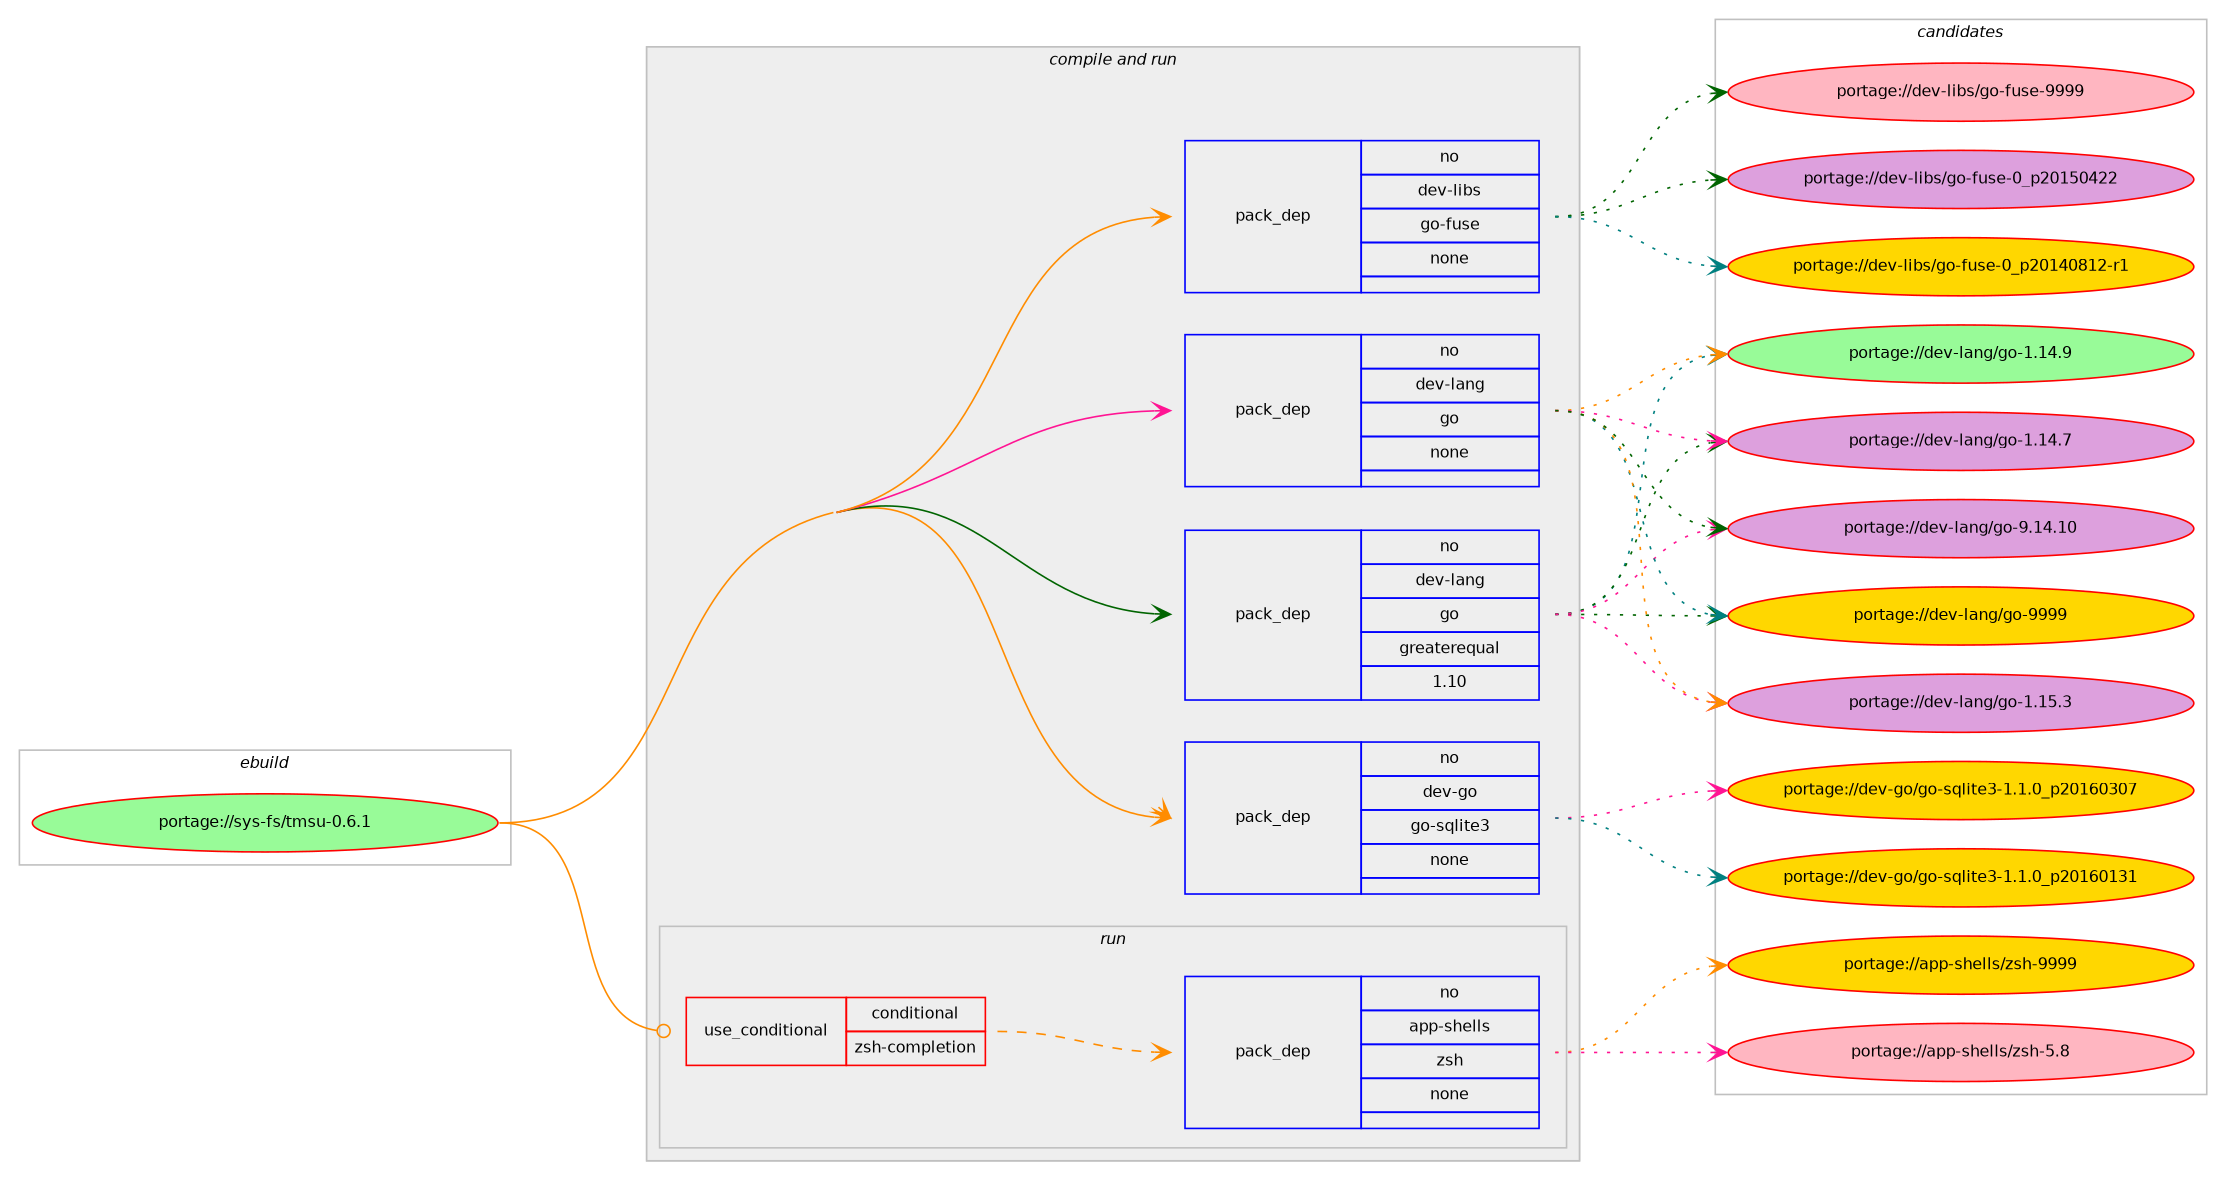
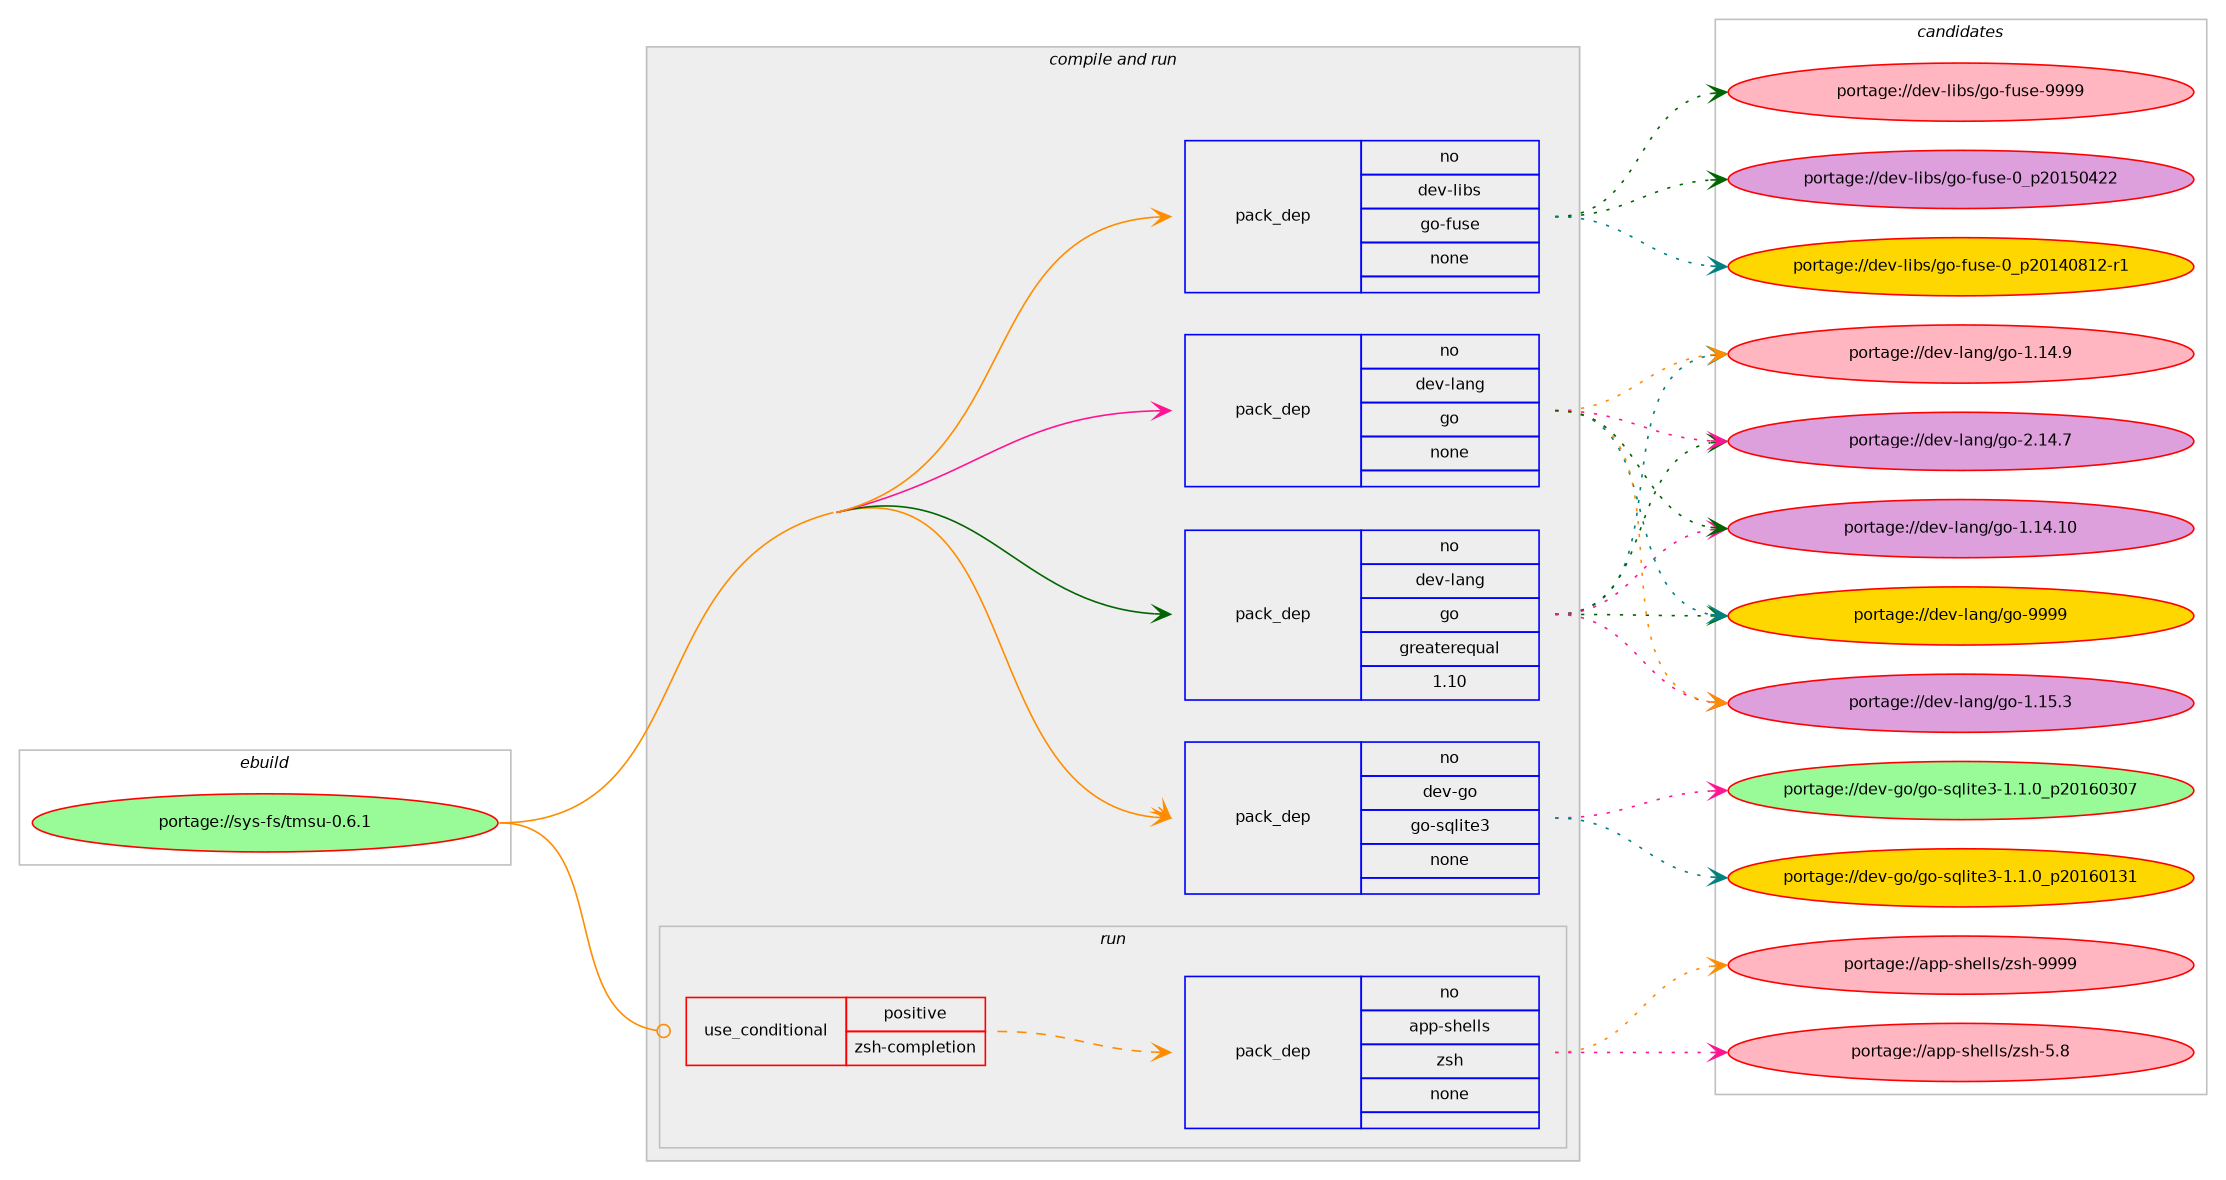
(1961, 354) -> (1961, 354)
(1961, 441) -> (1961, 441)
(1961, 529) -> (1961, 529)
(1961, 791) -> (1961, 791)
(1961, 965) -> (1961, 965)
(916, 1014) -> (916, 1014)
